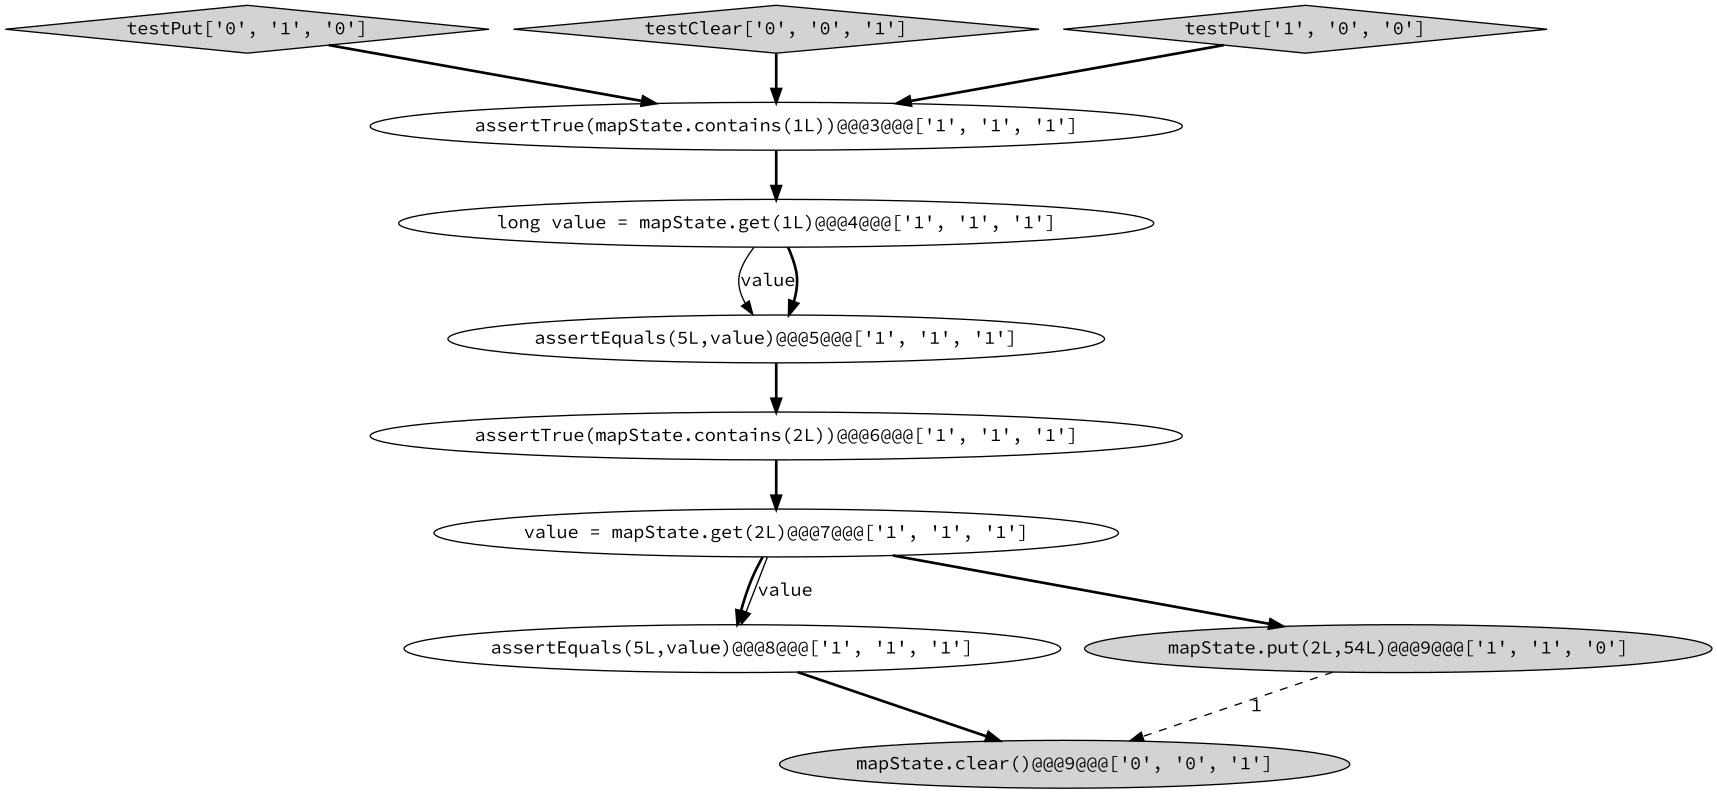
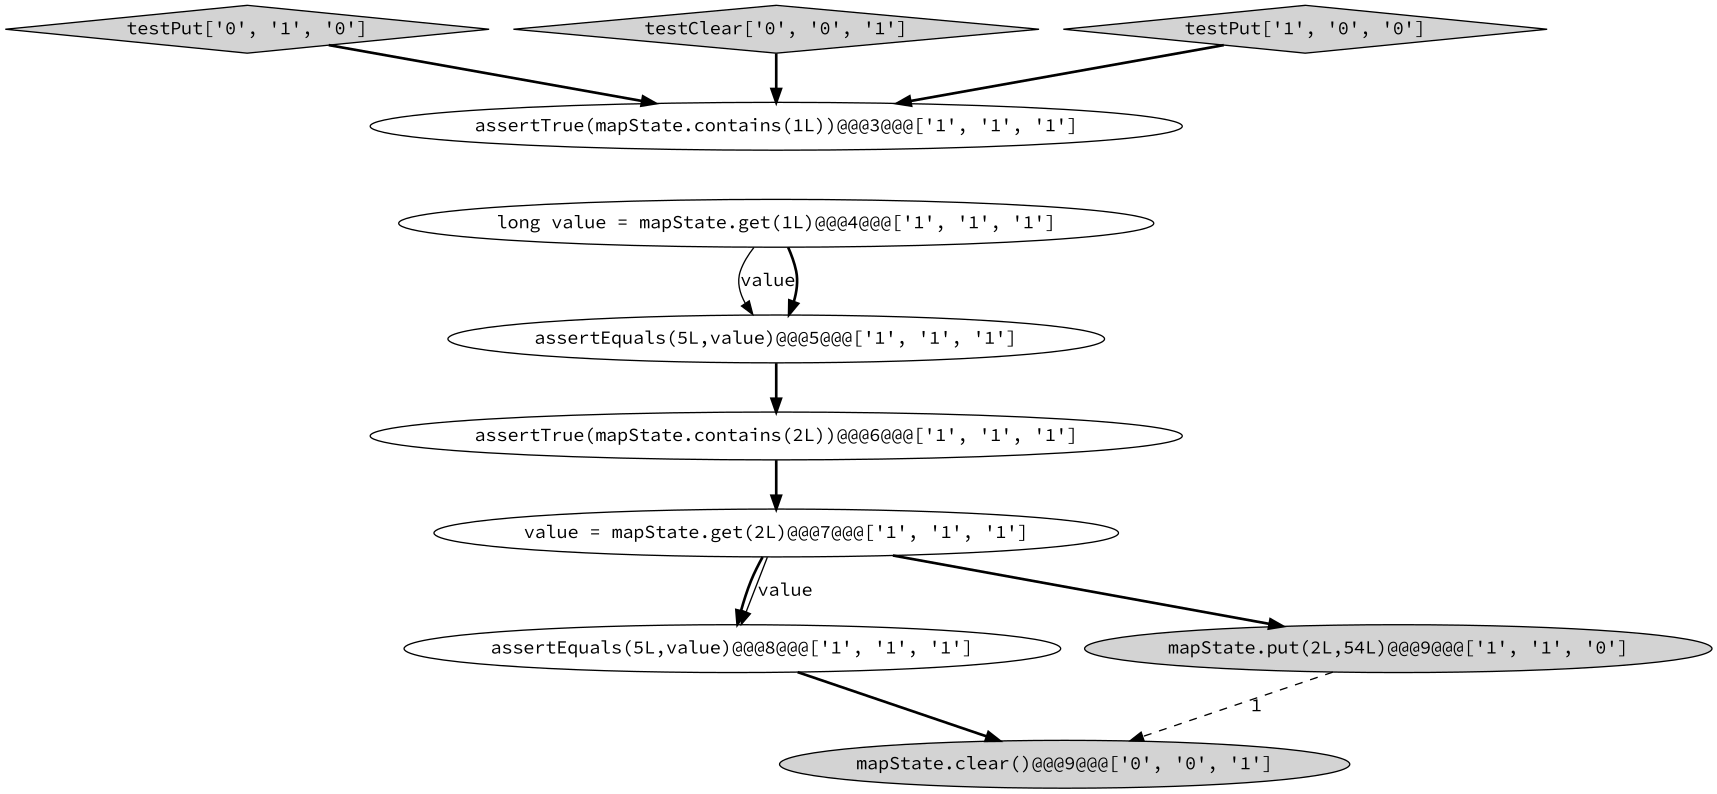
(776, 168) -> none
